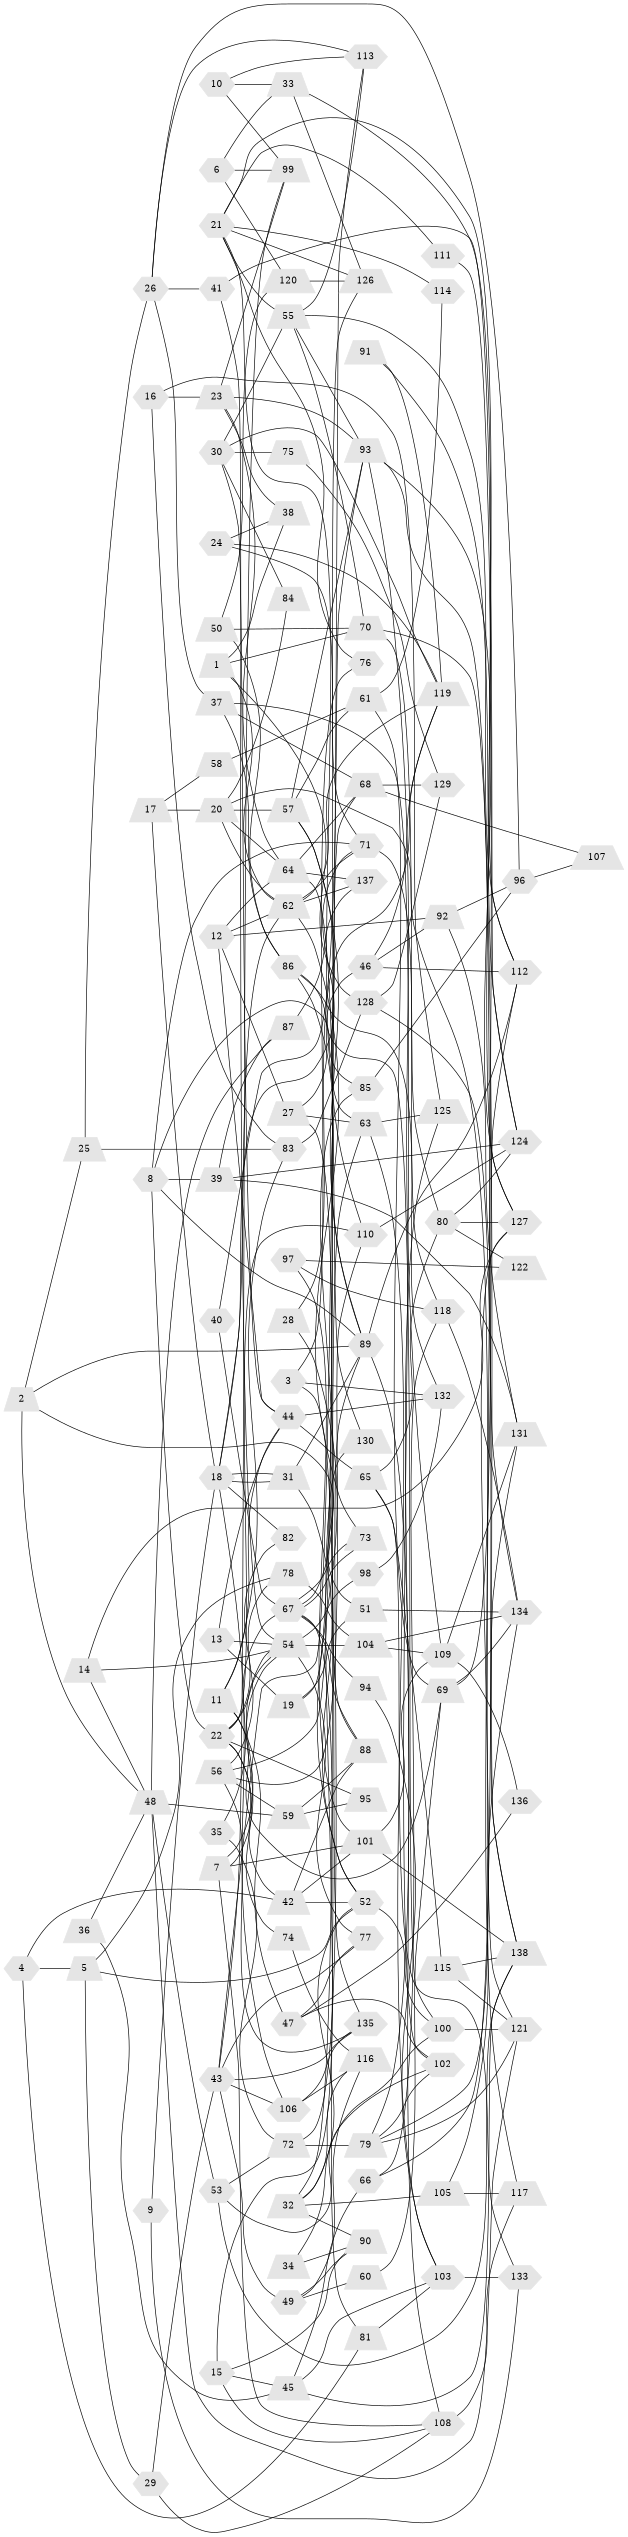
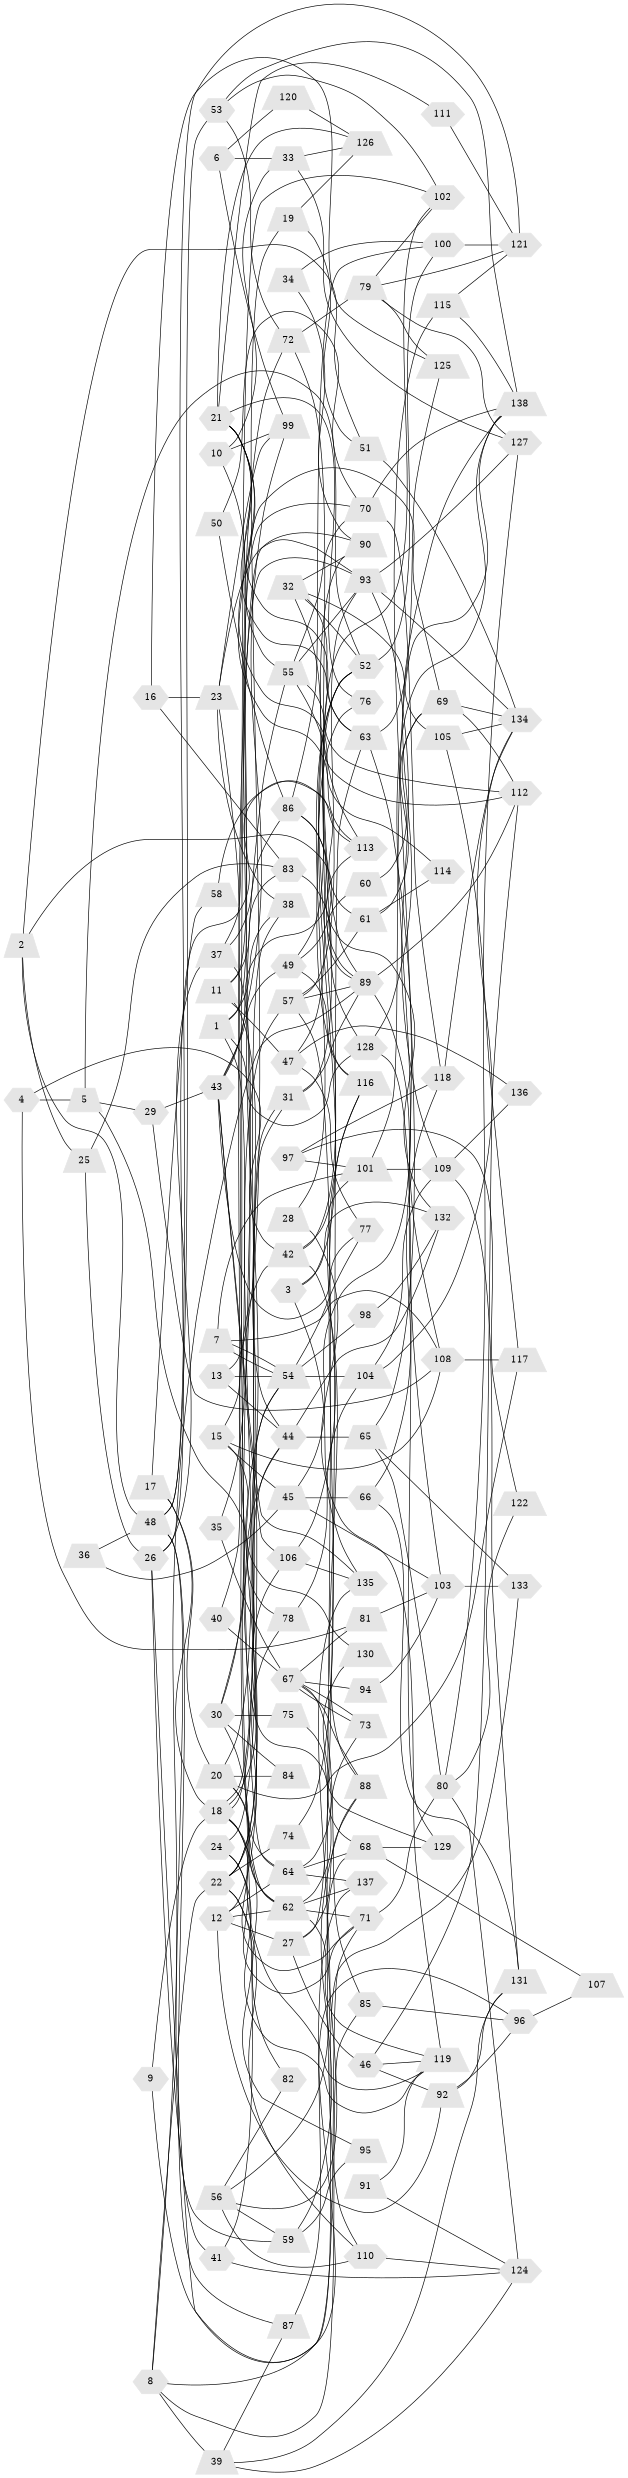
(243, 454) -> none
(85, 1670) -> none
